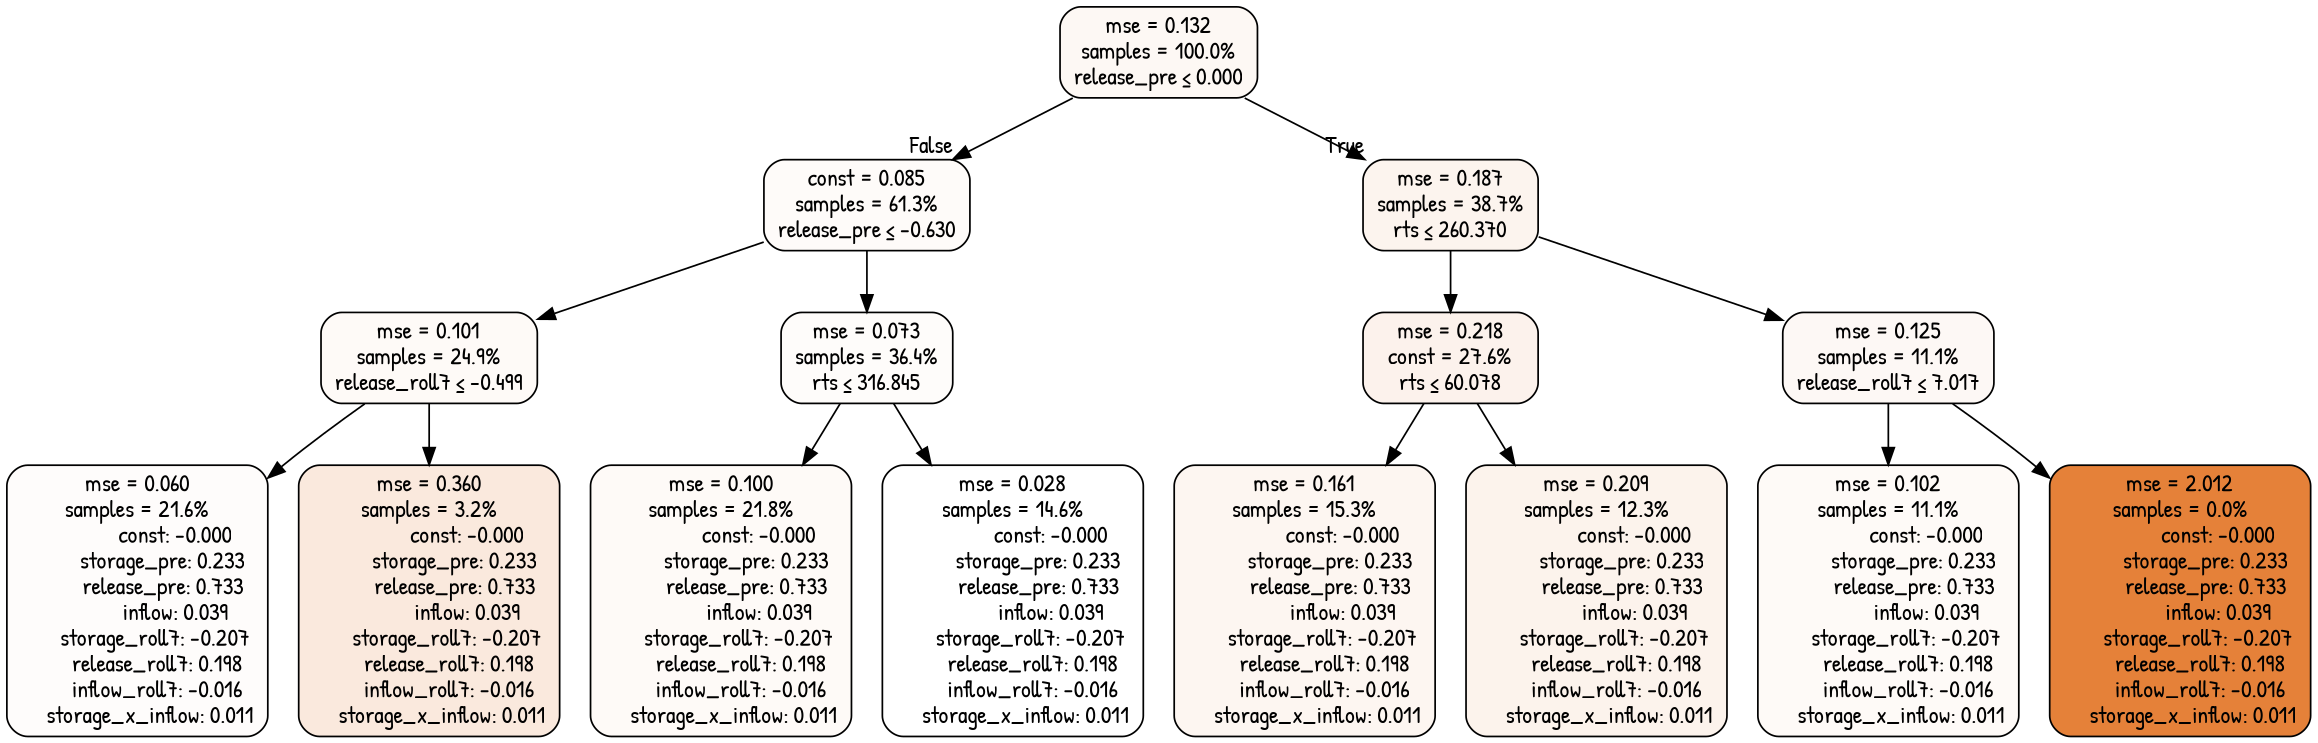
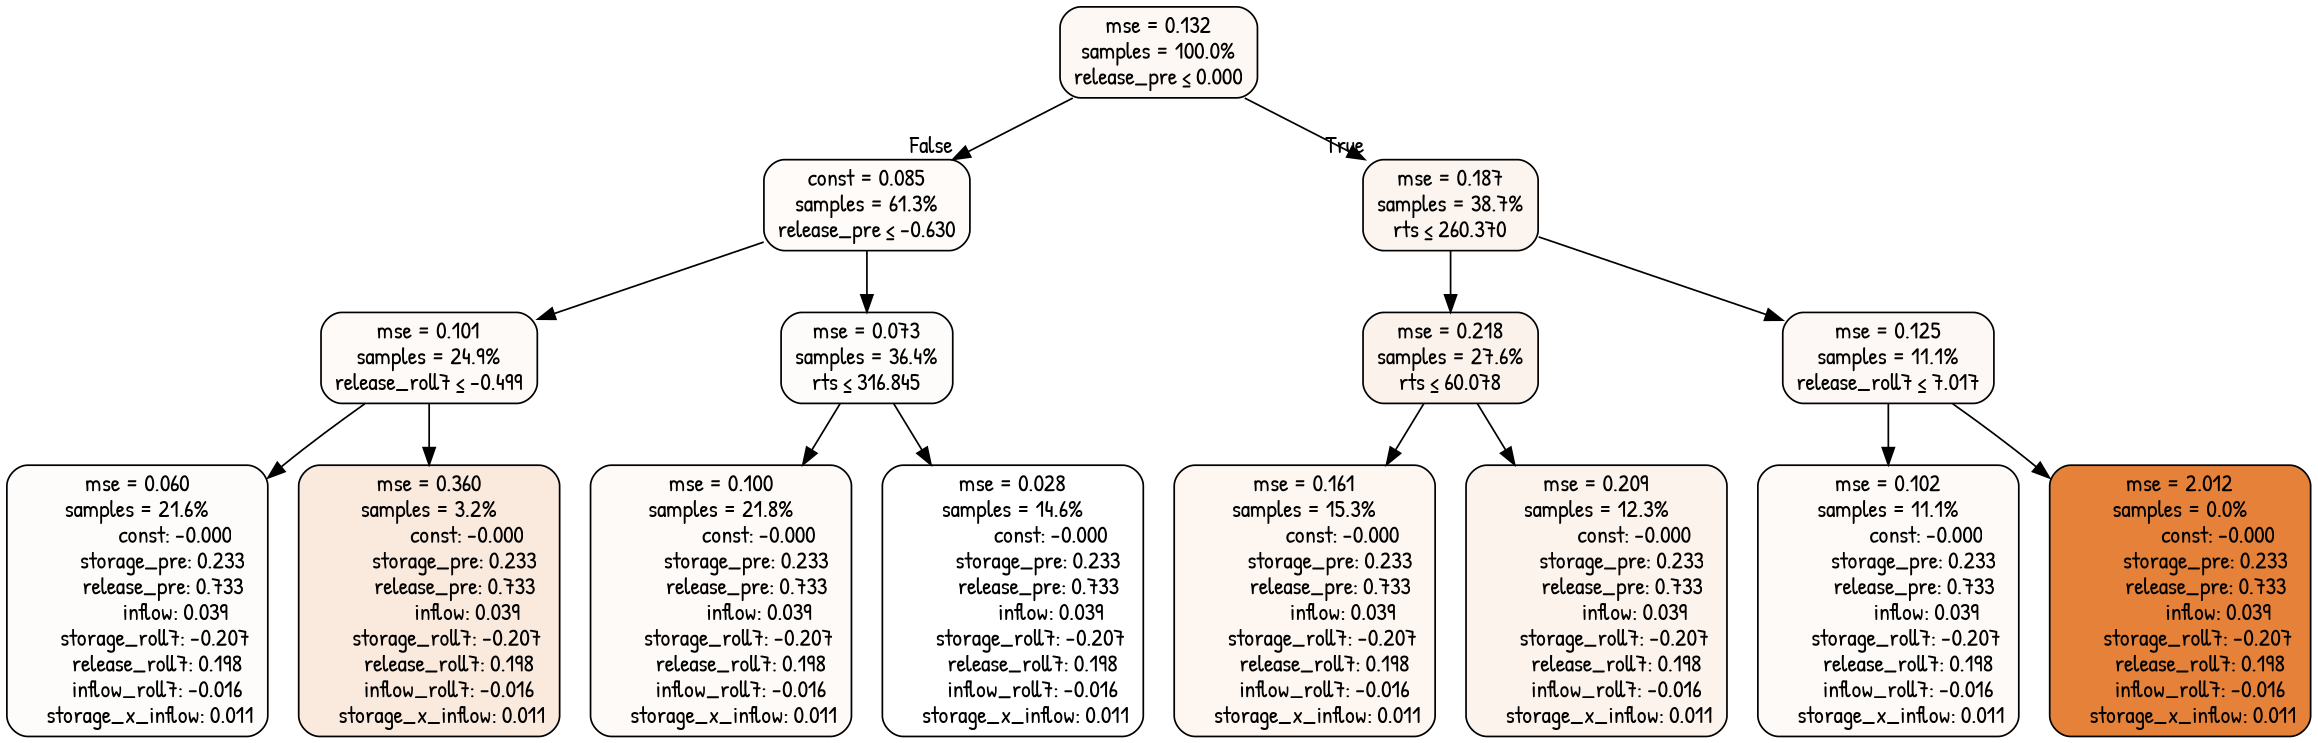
(1451, 358) -> (1451, 358)
